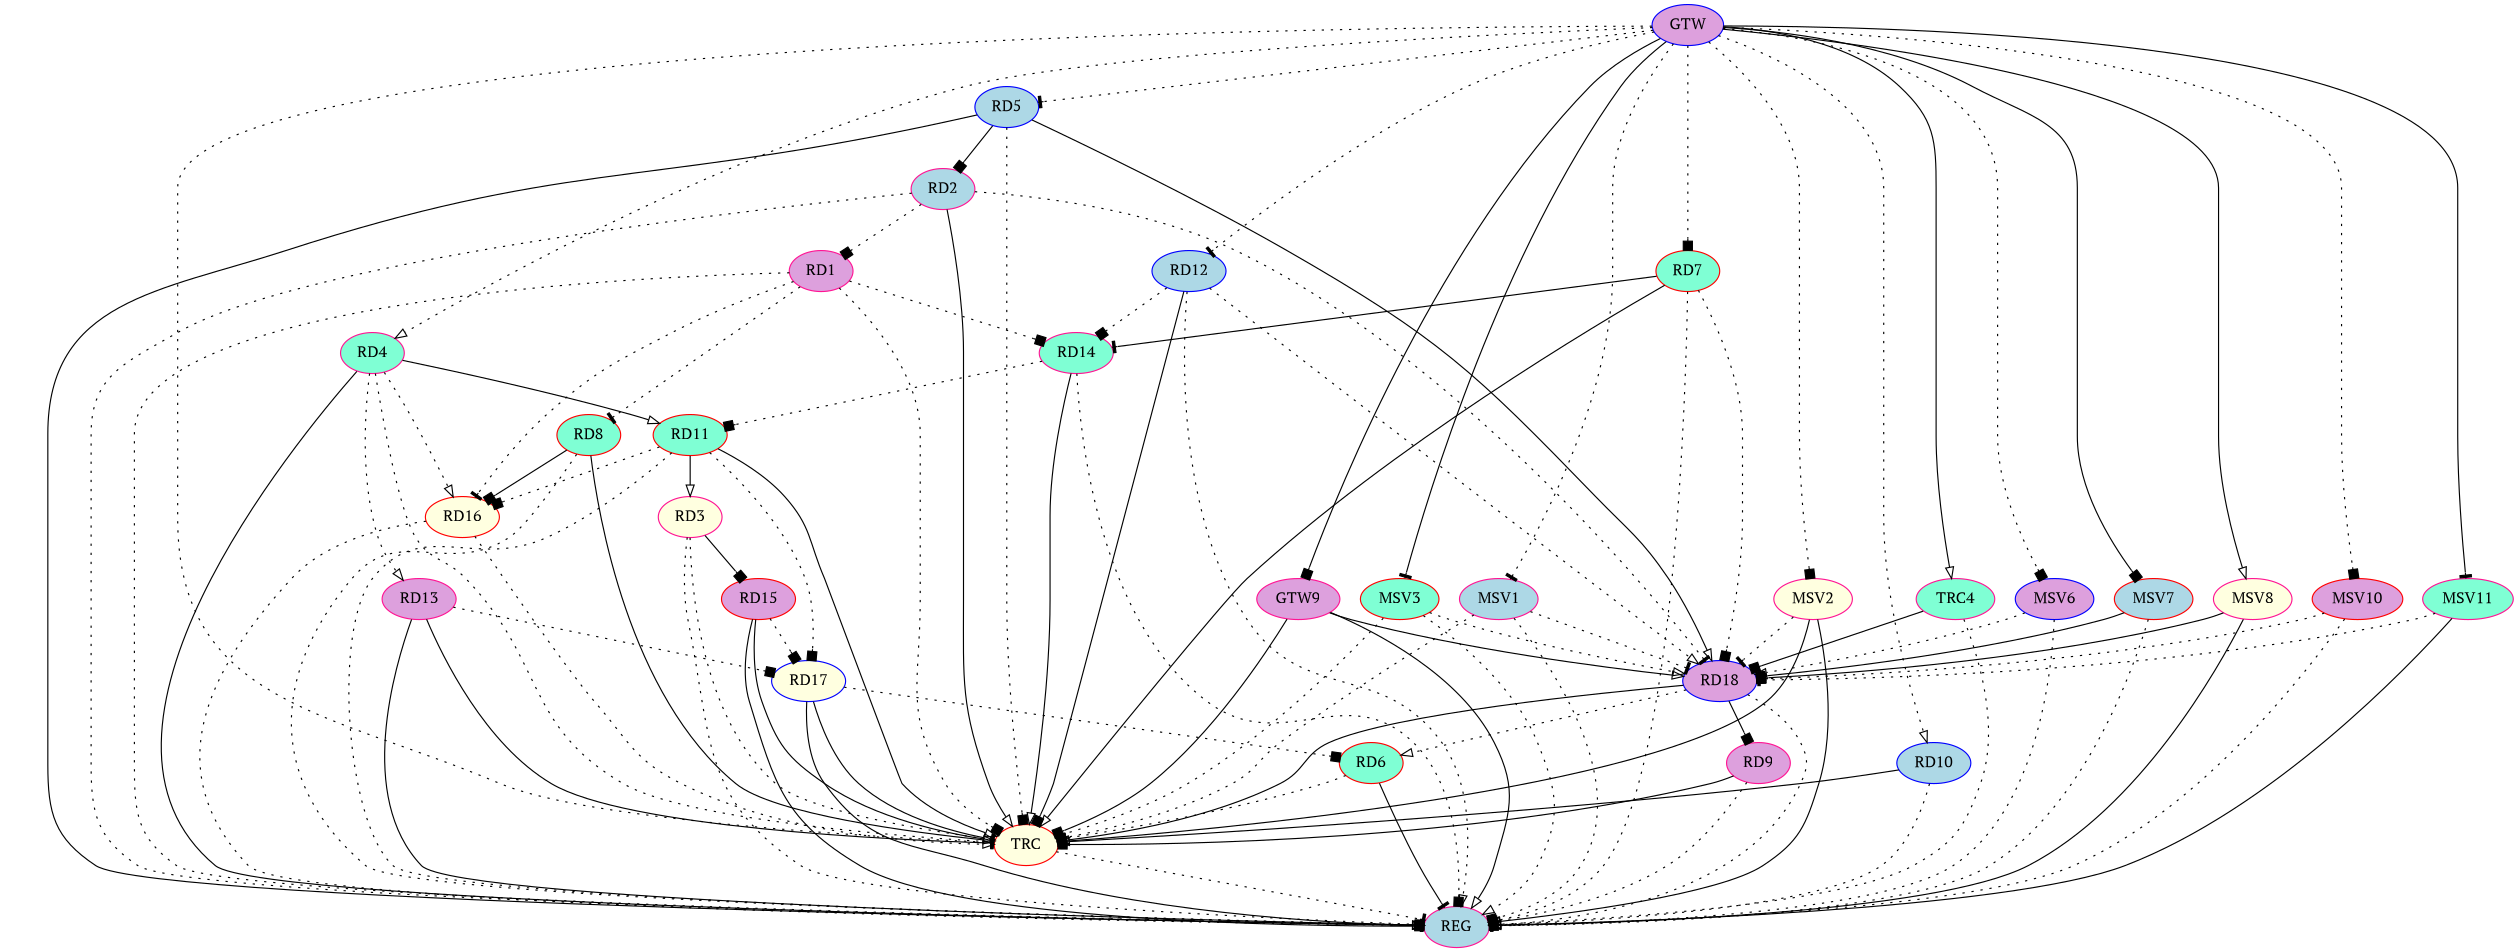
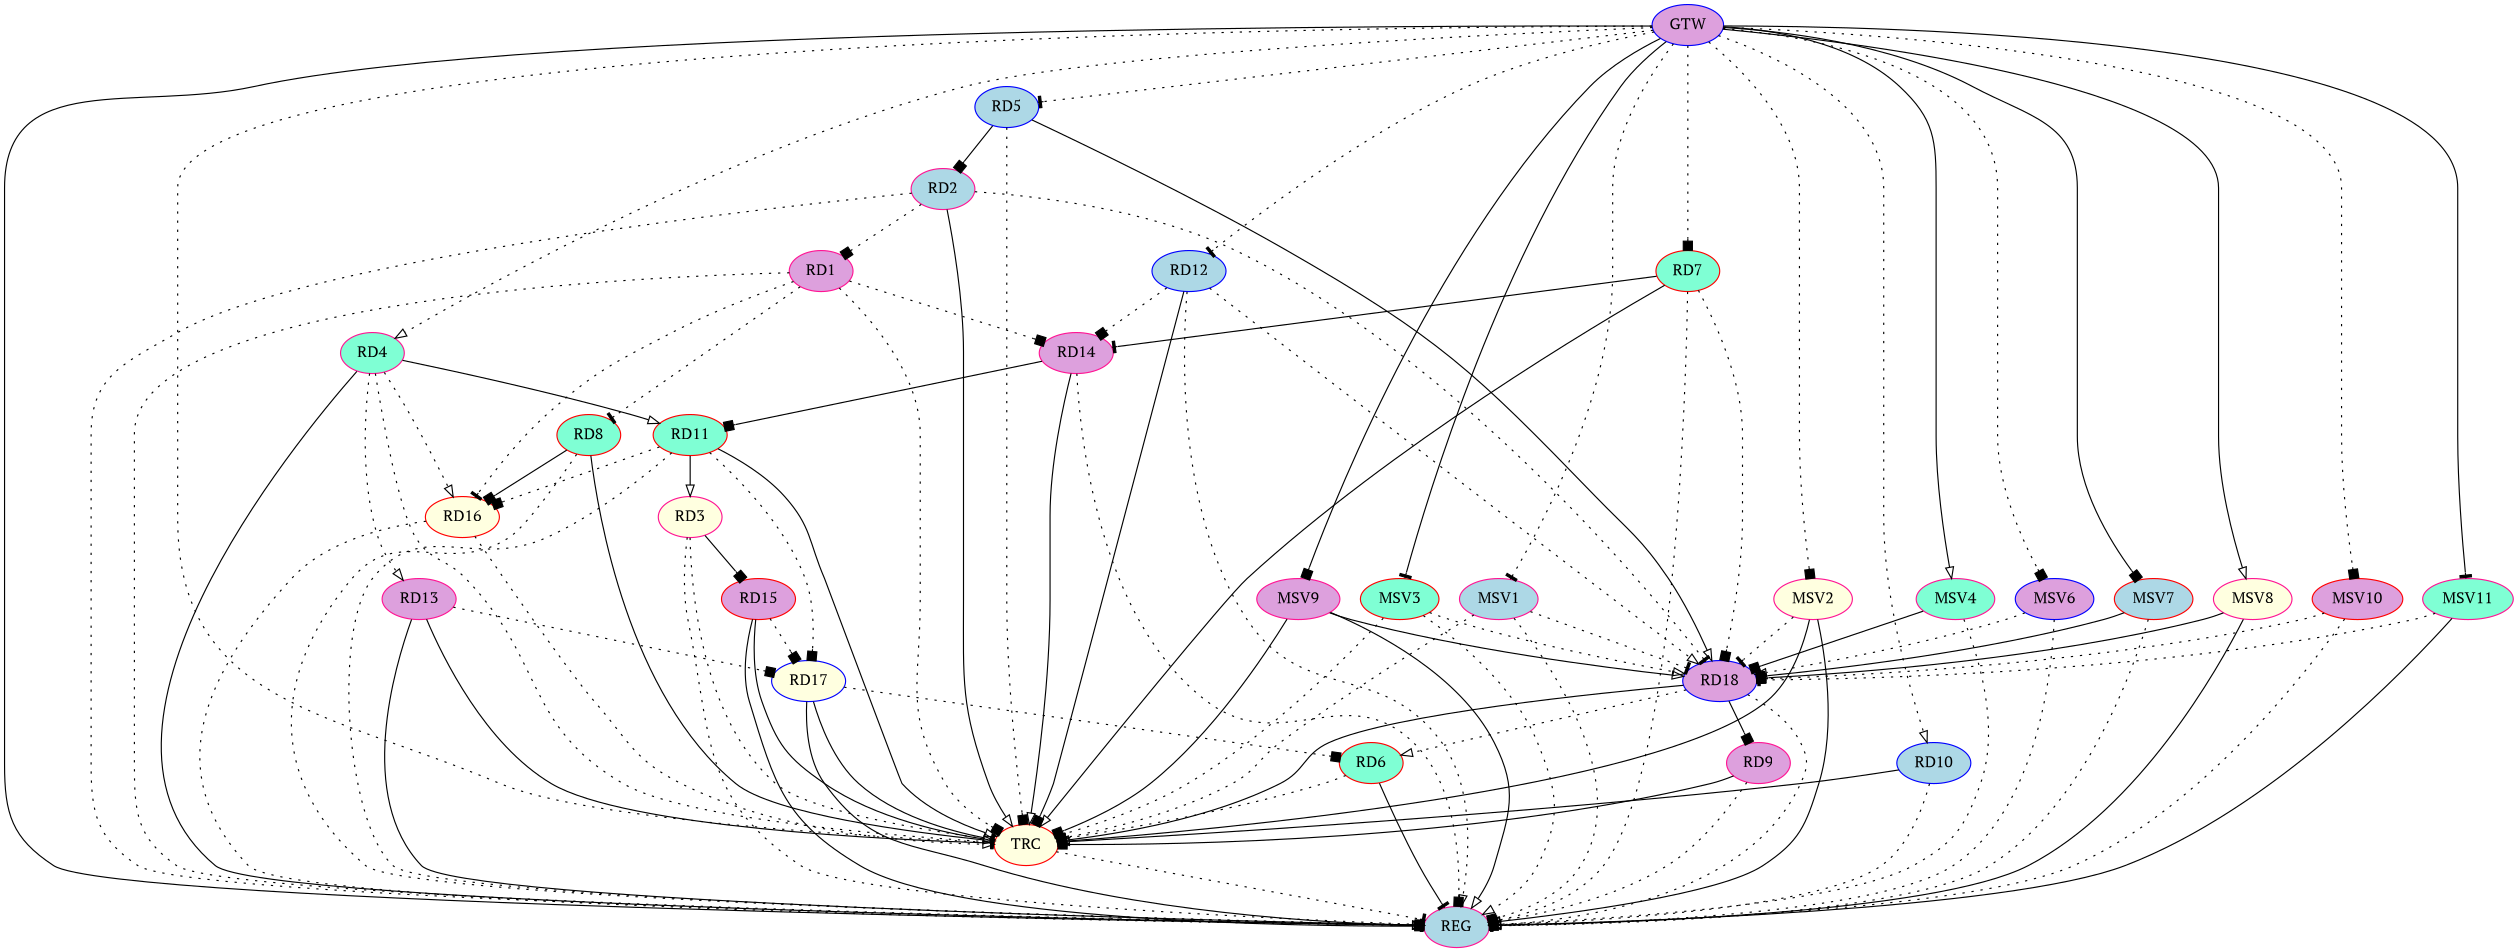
(1076, 353) -> (1076, 353)
(889, 393) -> (889, 393)
(1298, 599) -> (1298, 599)
(1955, 599) -> (1955, 599)
(50, 800) -> (5, 365)
